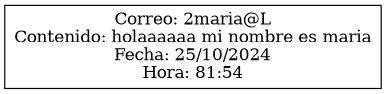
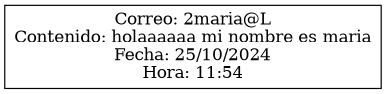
(193, 73) -> (193, 73)
